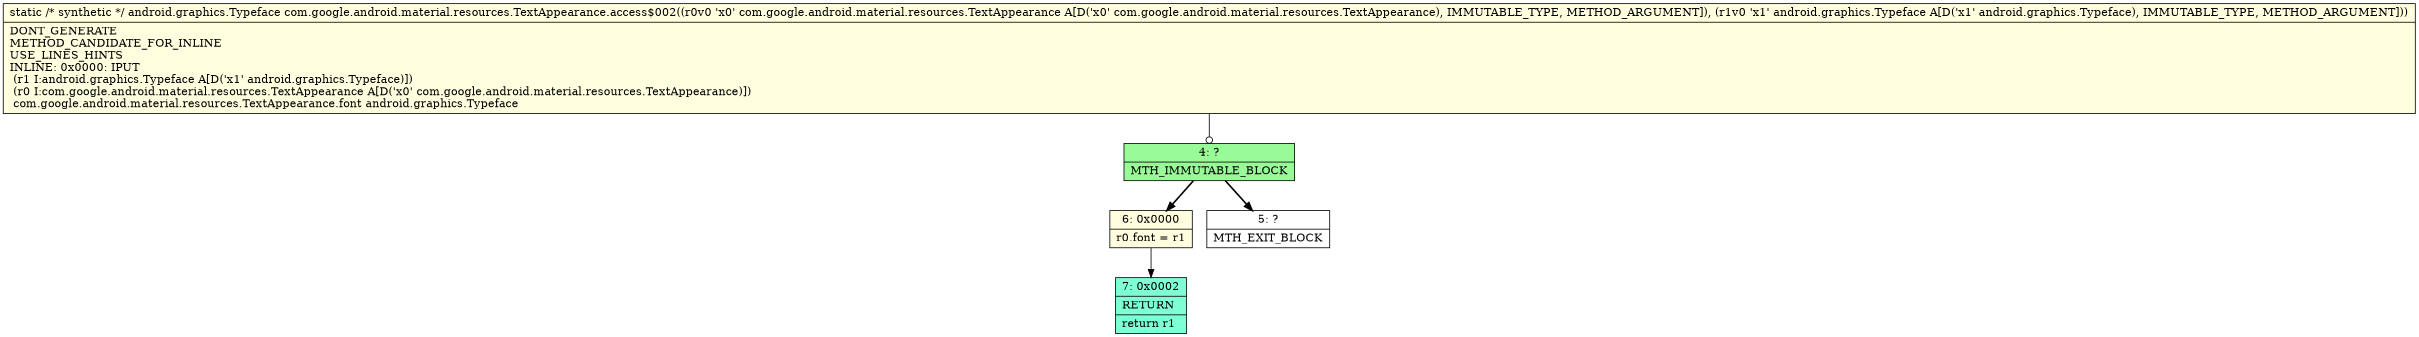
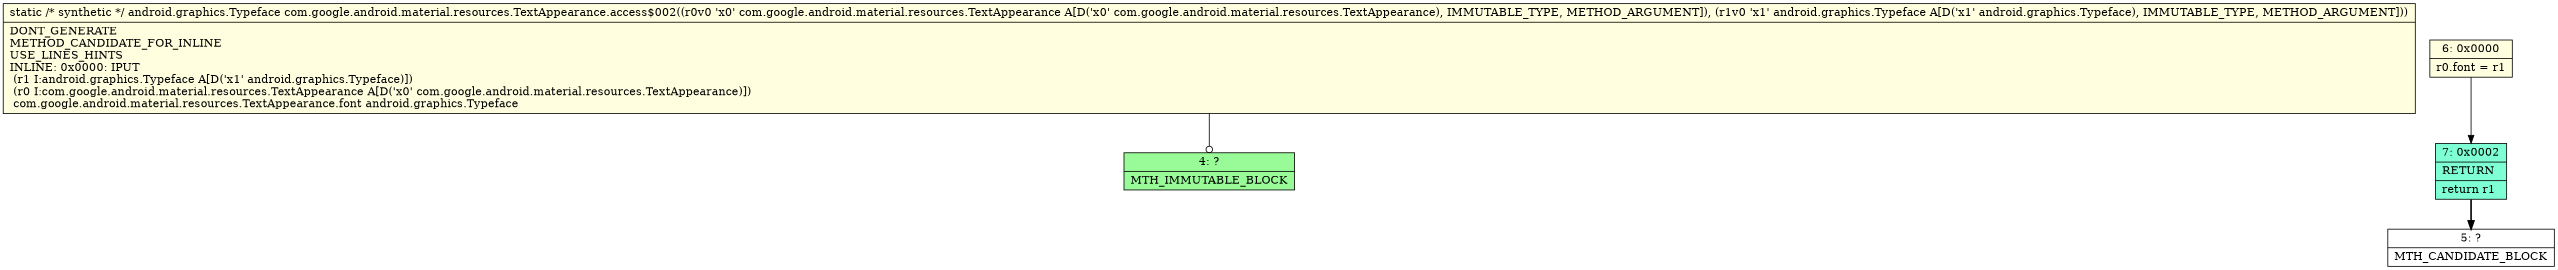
(1183, 193) -> none
(1236, 193) -> (2471, 210)
(1268, 238) -> (2471, 257)
